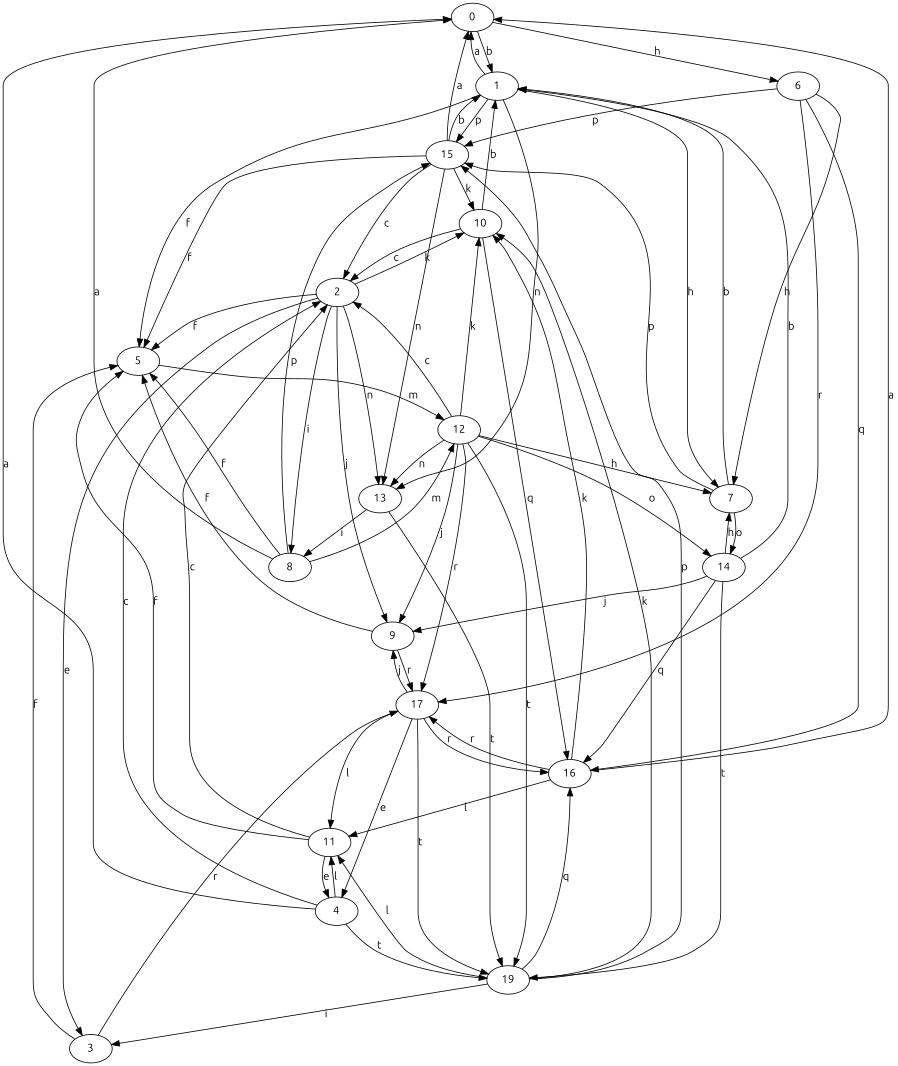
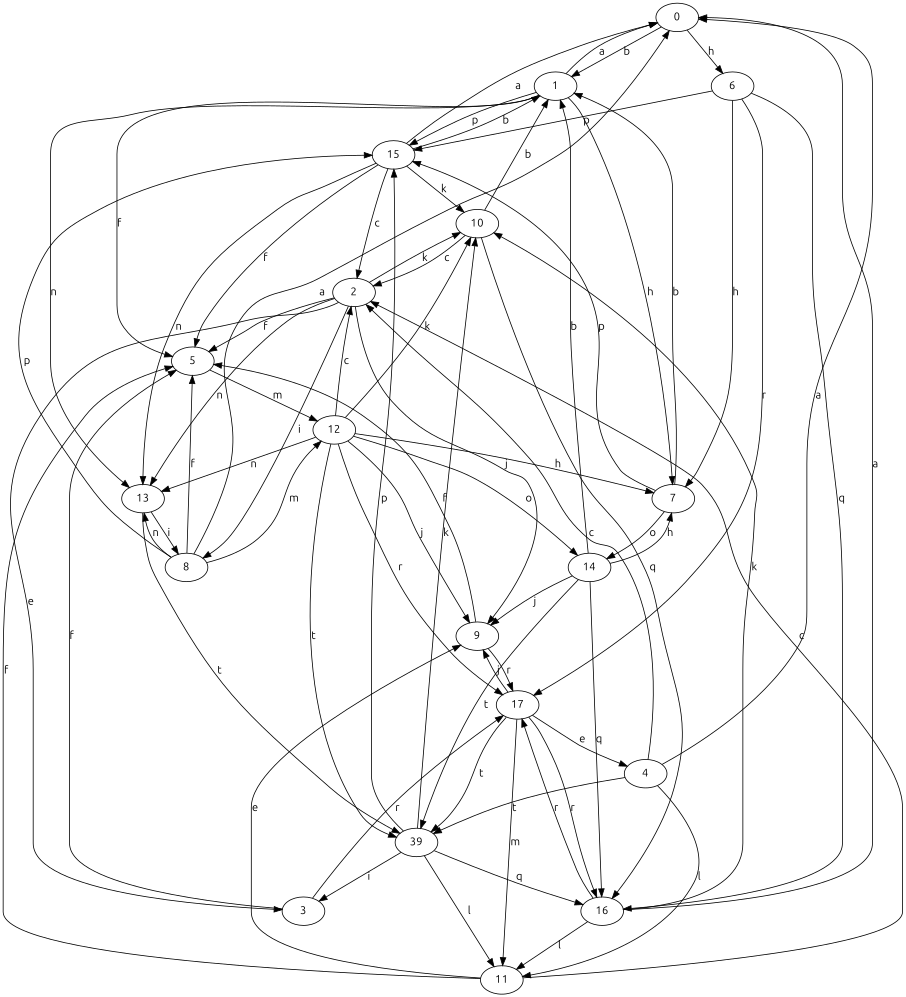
none -> (152, 538)
(348, 774) -> (516, 842)
(322, 874) -> (251, 852)
(508, 980) -> (416, 842)
